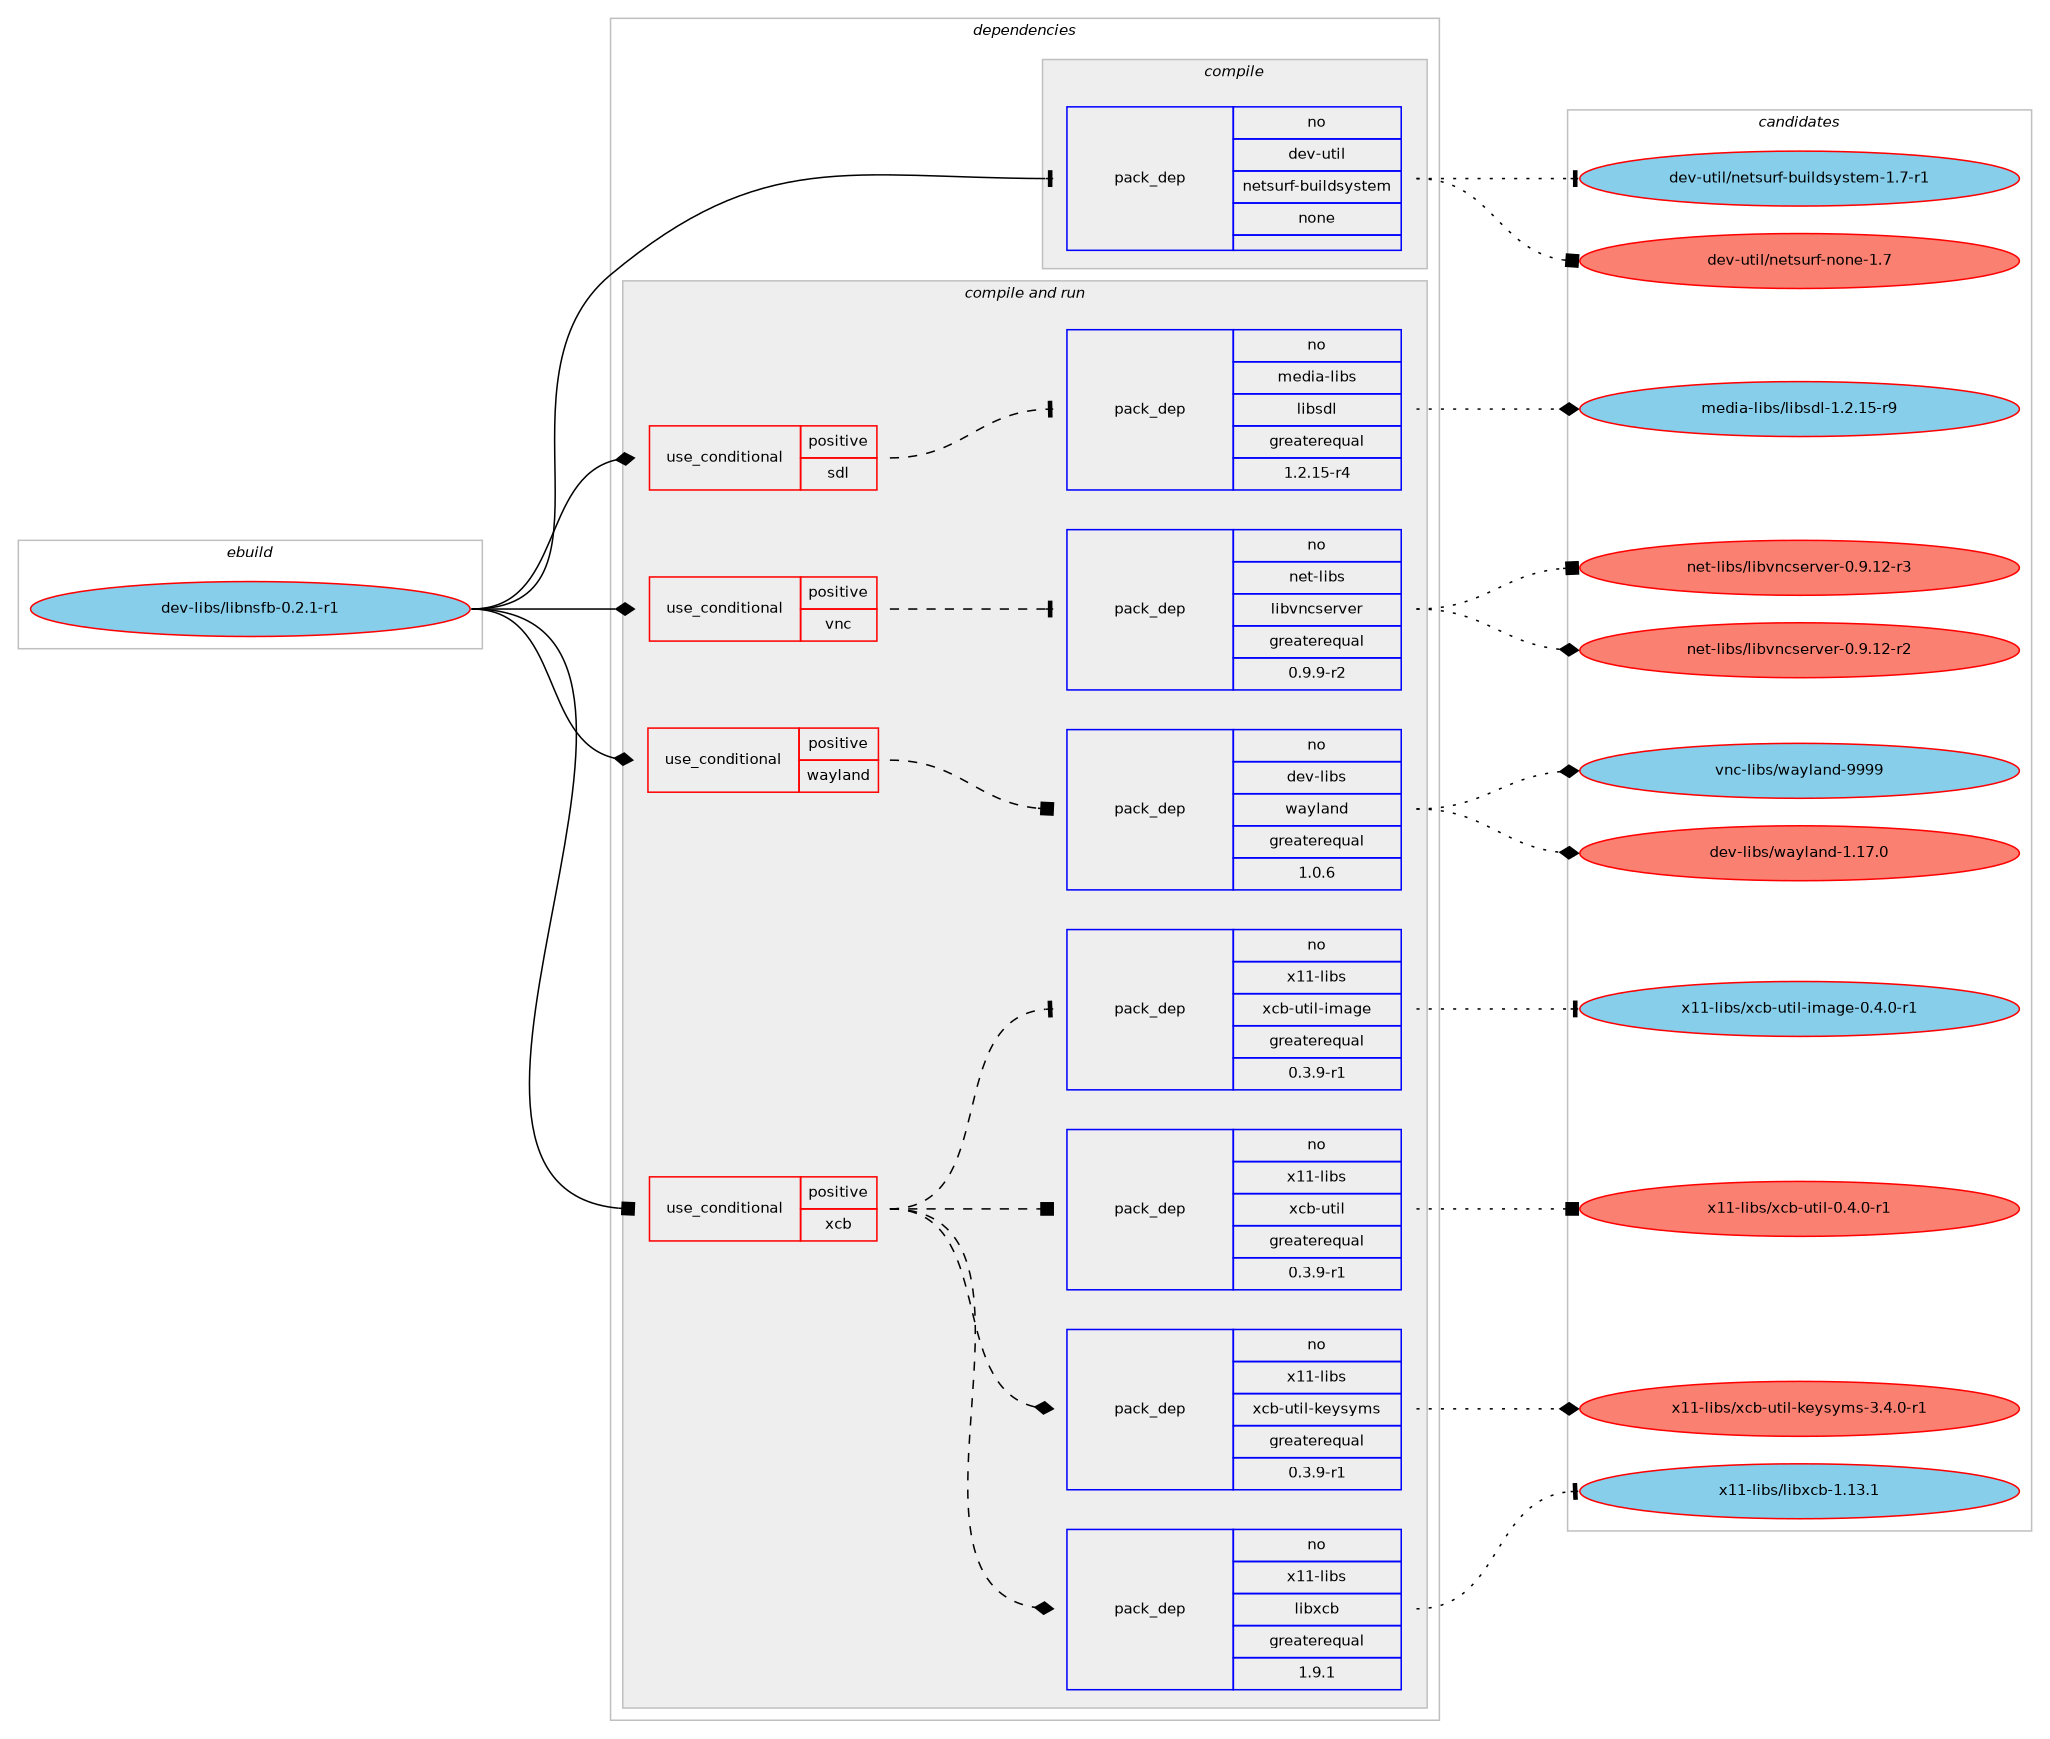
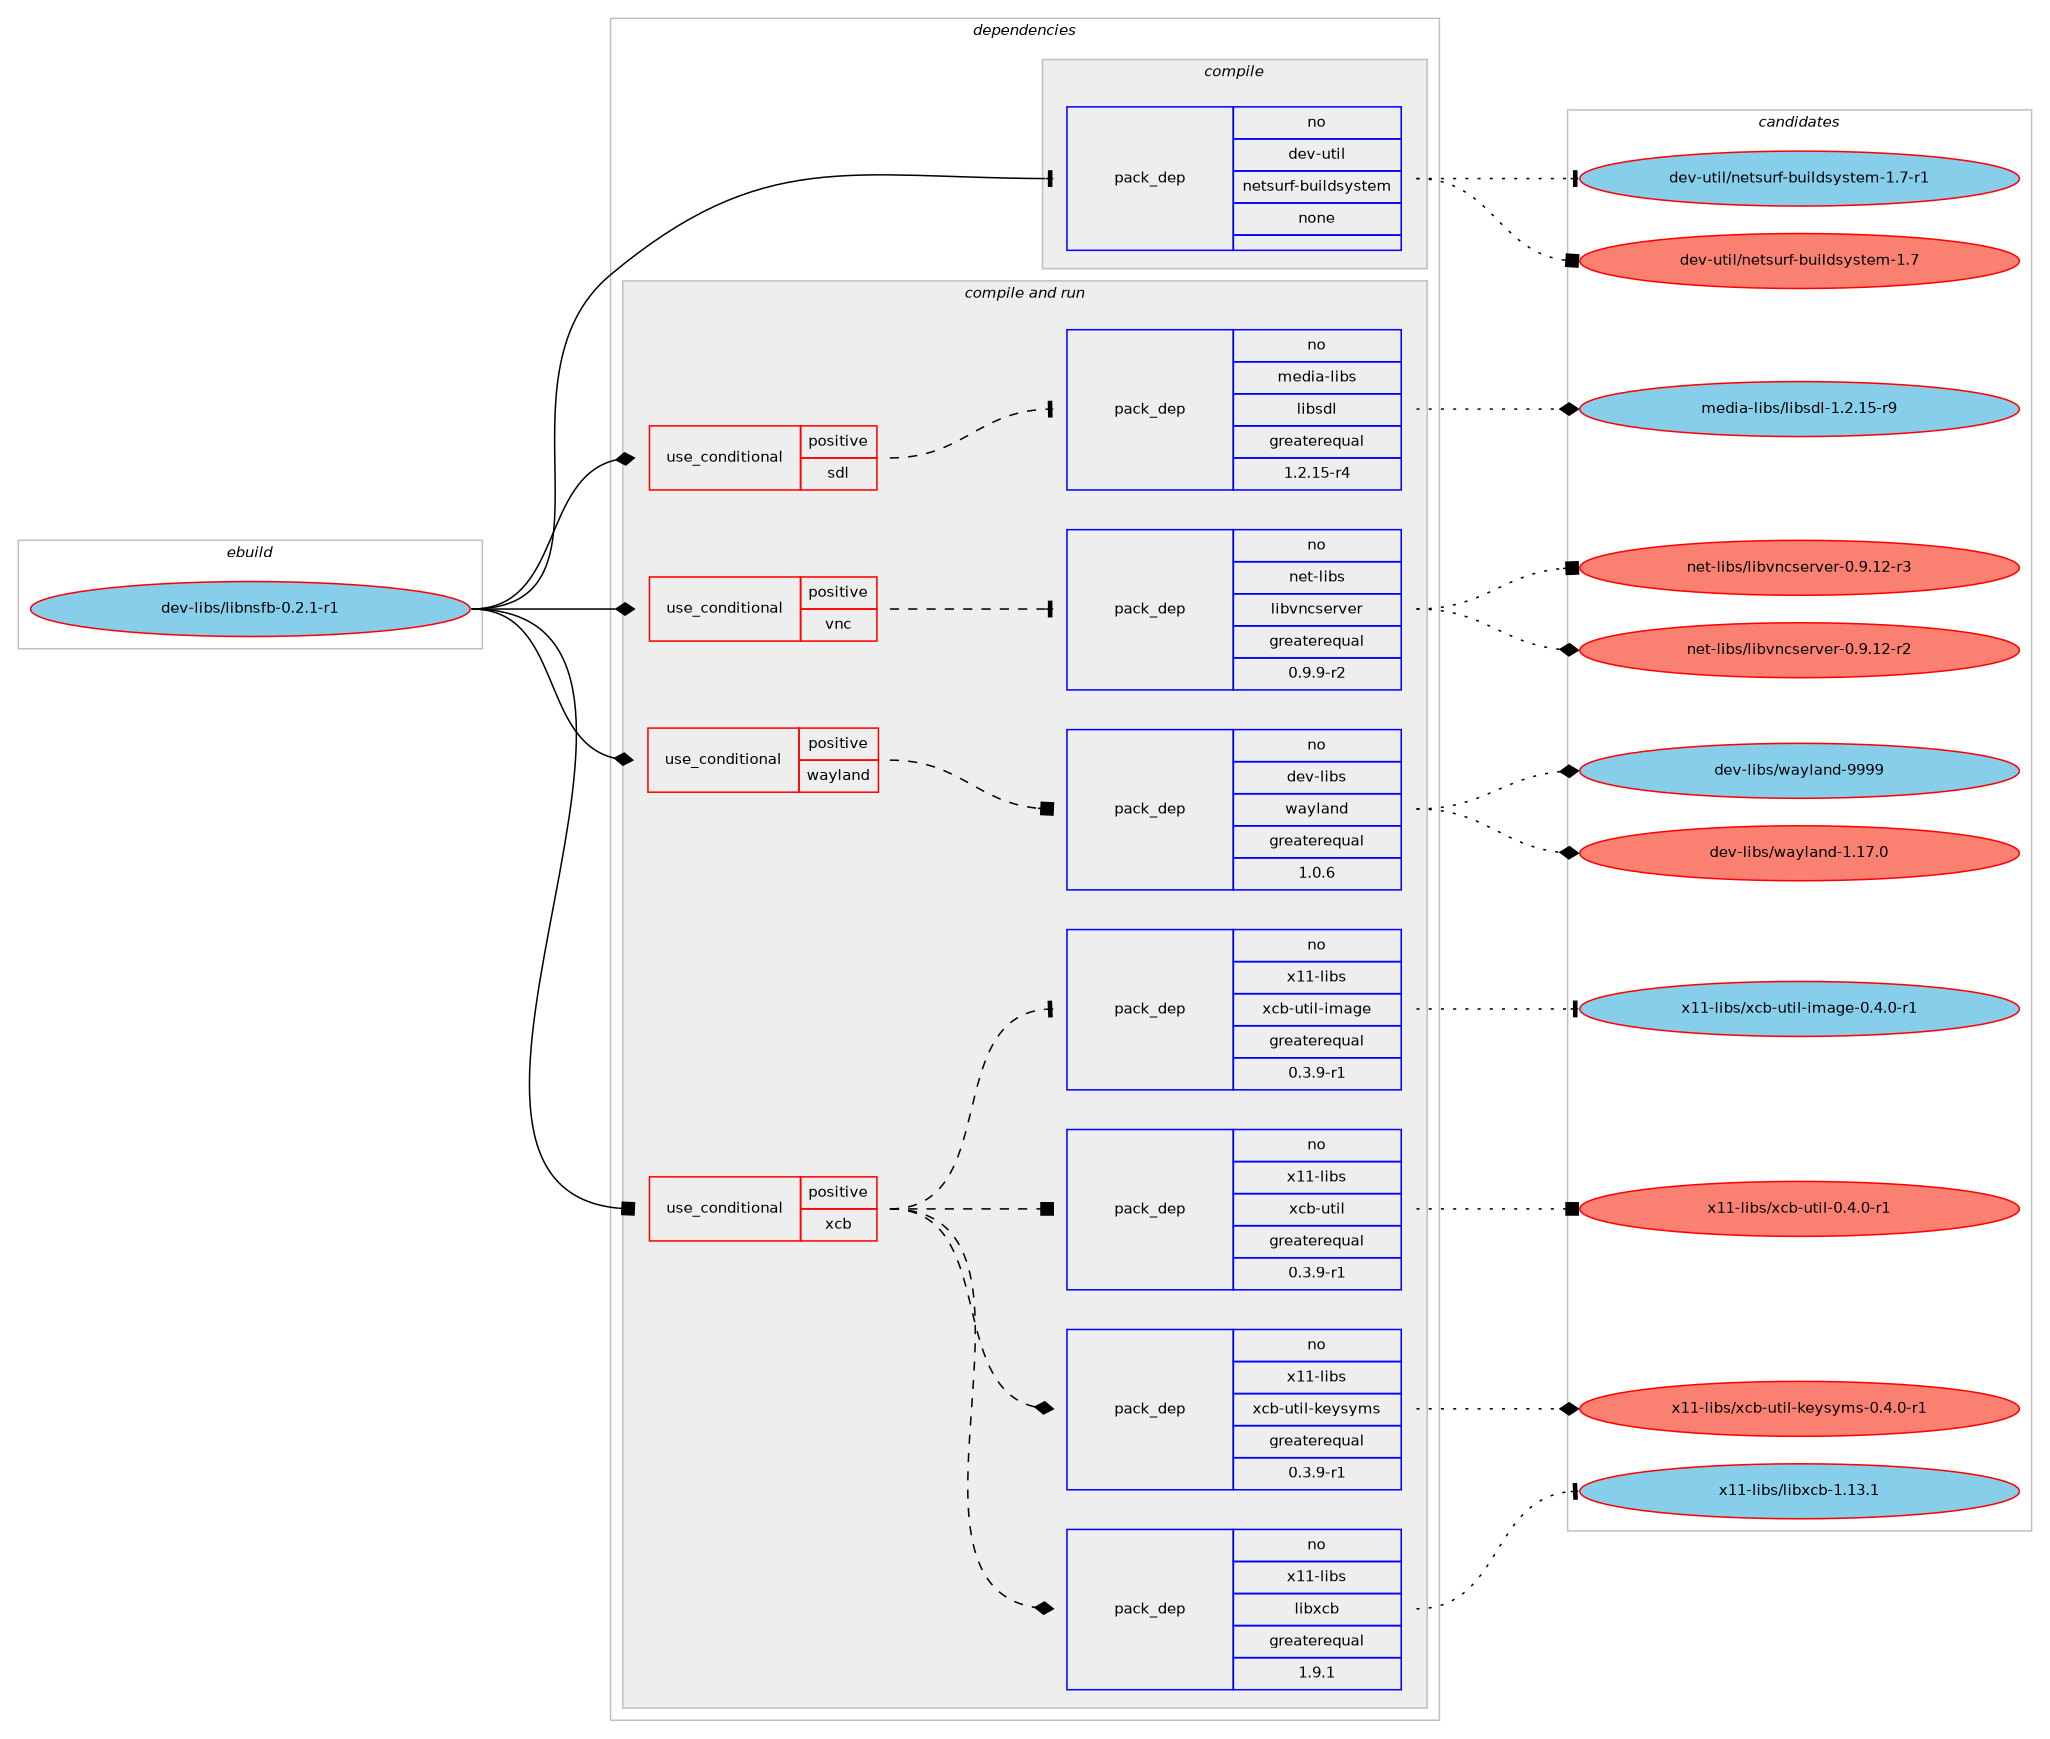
(1800, 261) -> (1800, 261)
(1800, 771) -> (1800, 771)
(1800, 1409) -> (1800, 1409)
